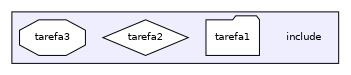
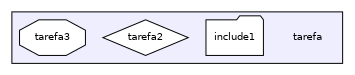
(233, 38) -> (235, 38)
(304, 38) -> (308, 38)
